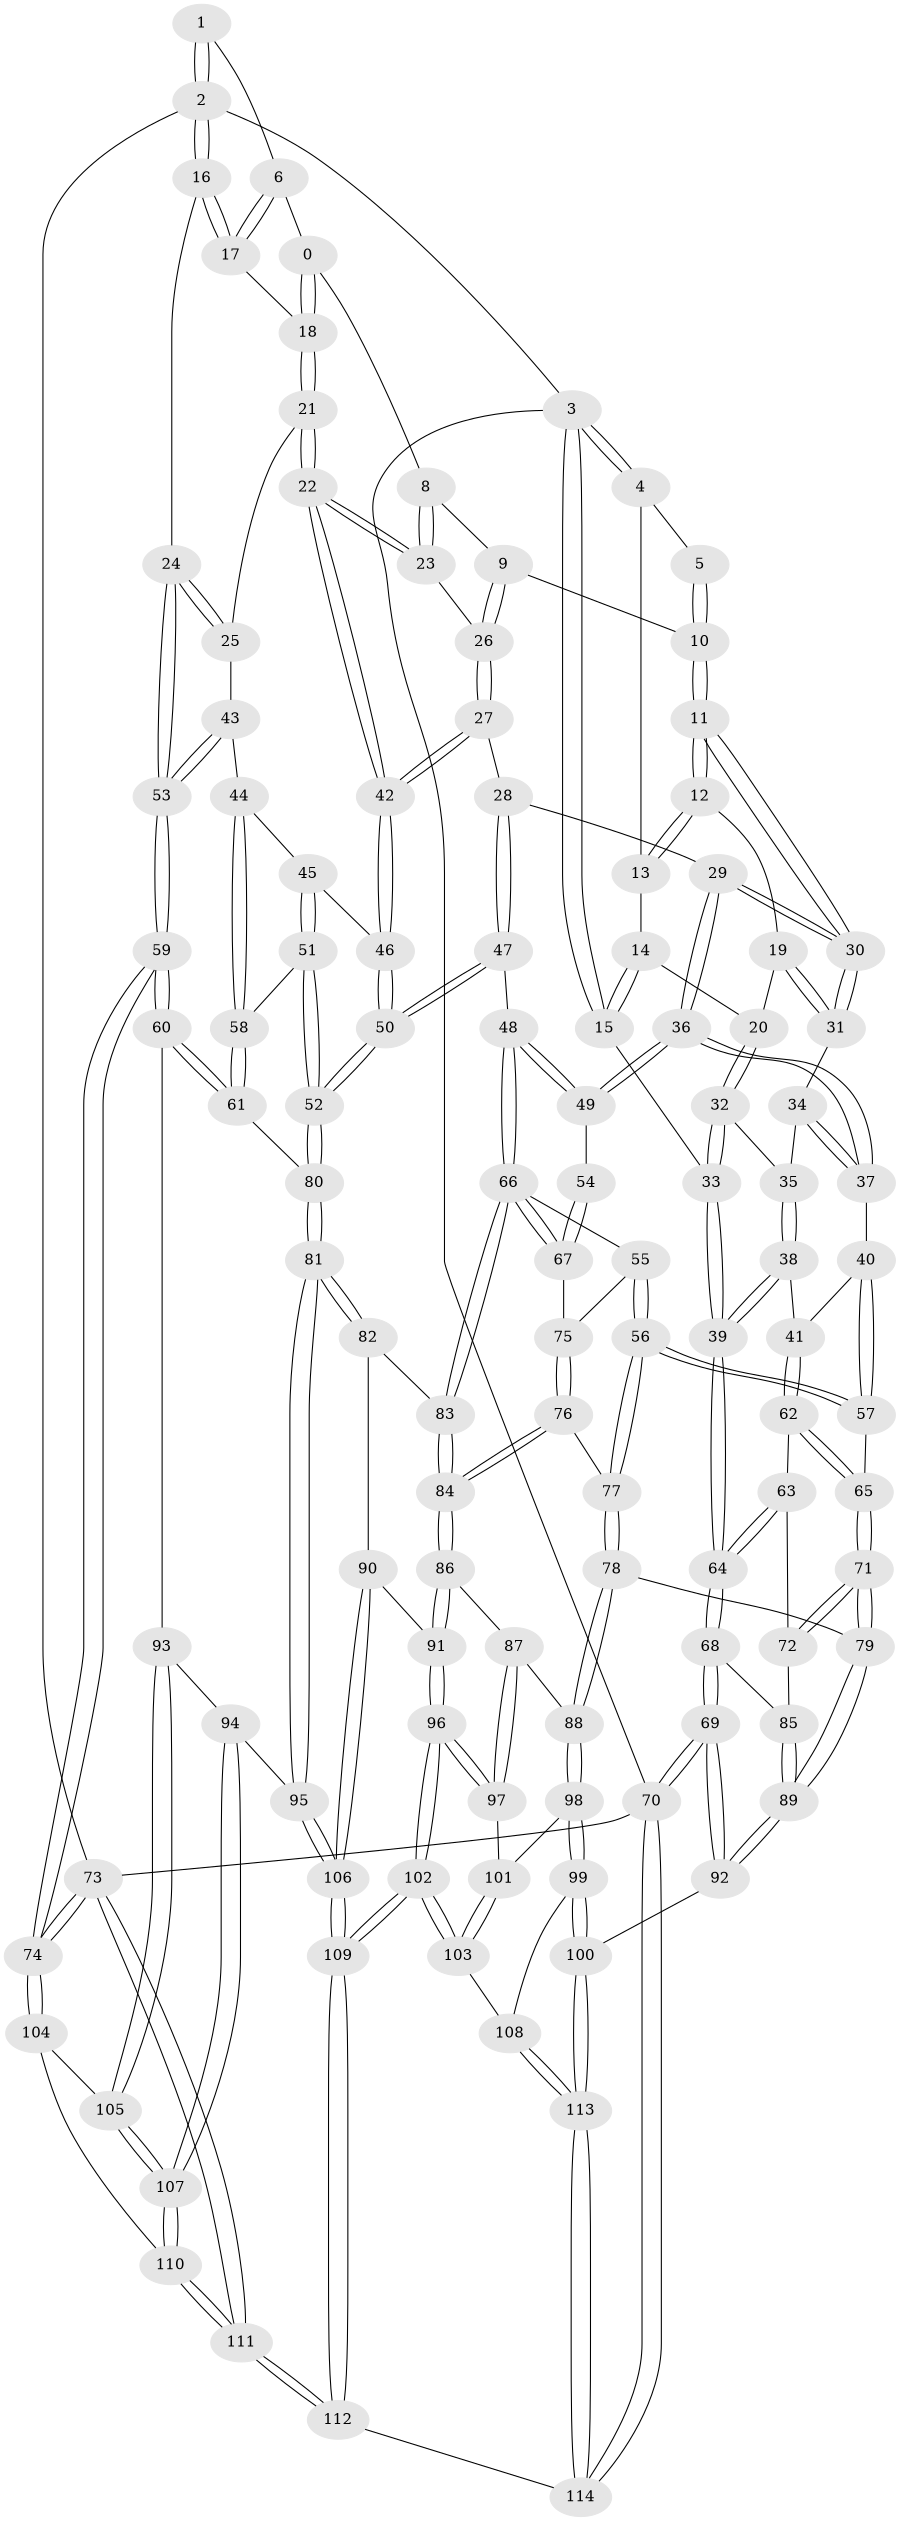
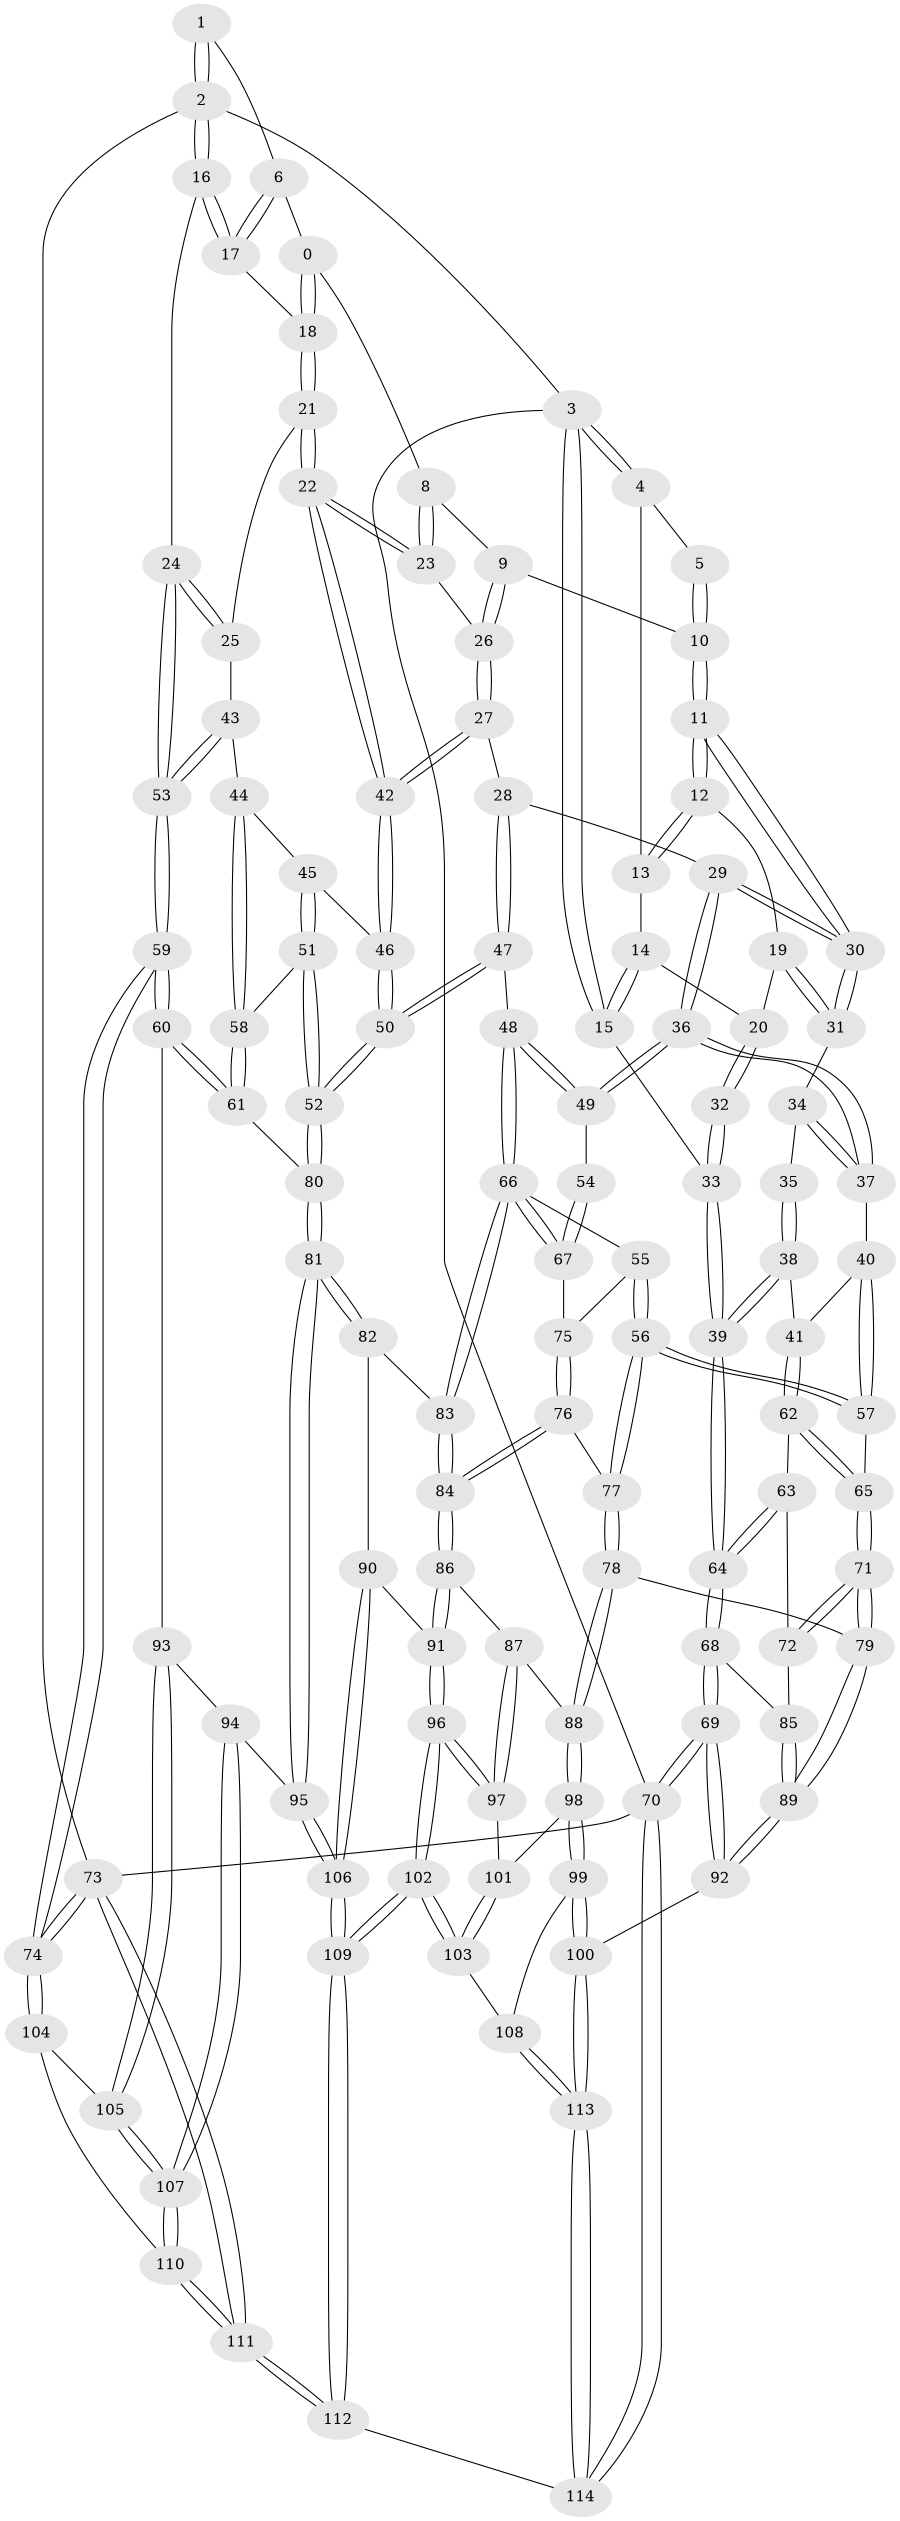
(755, 1144) -> none
